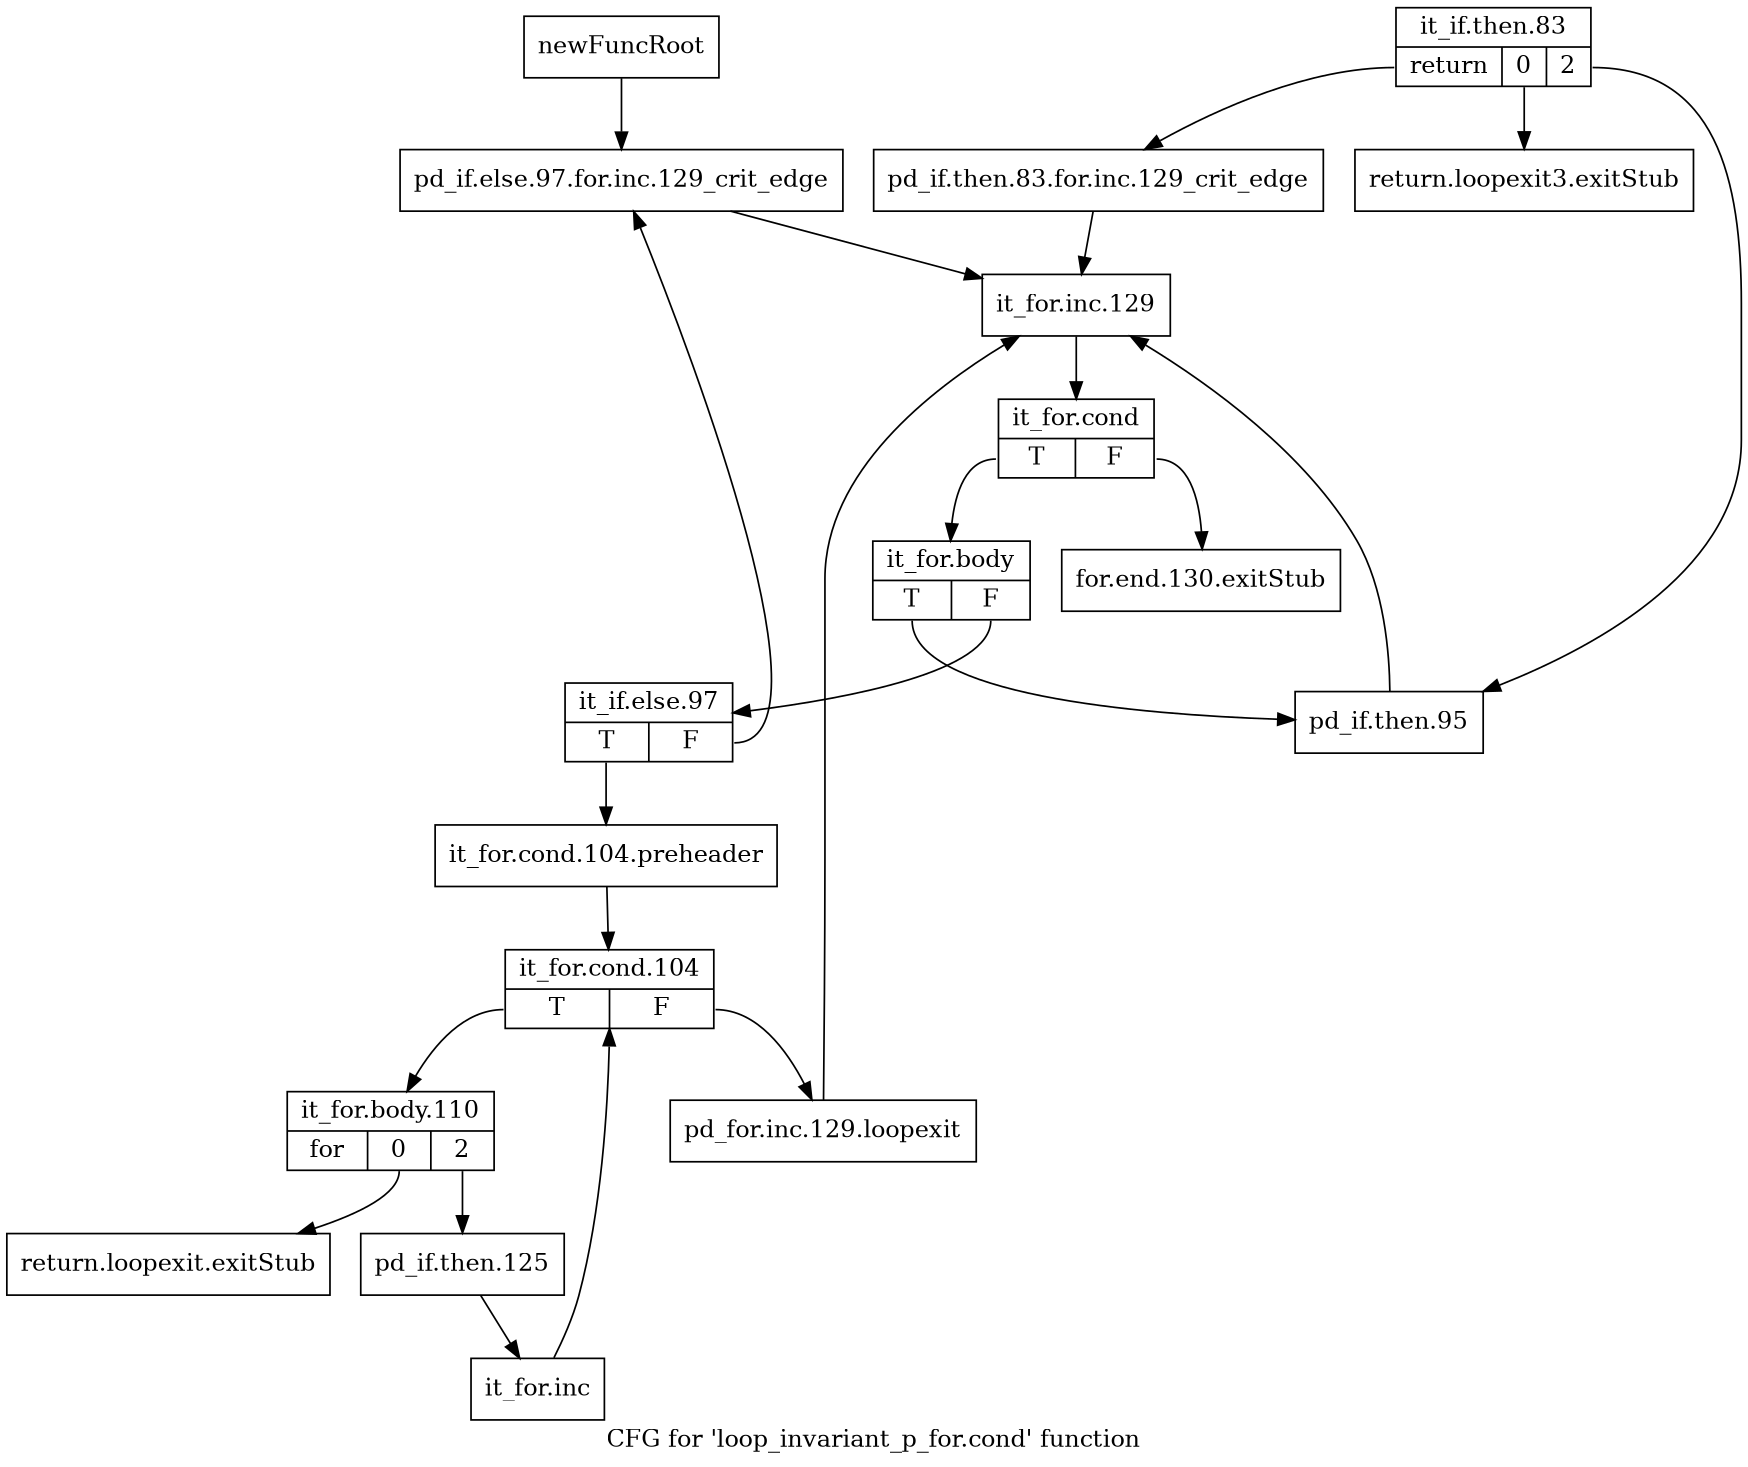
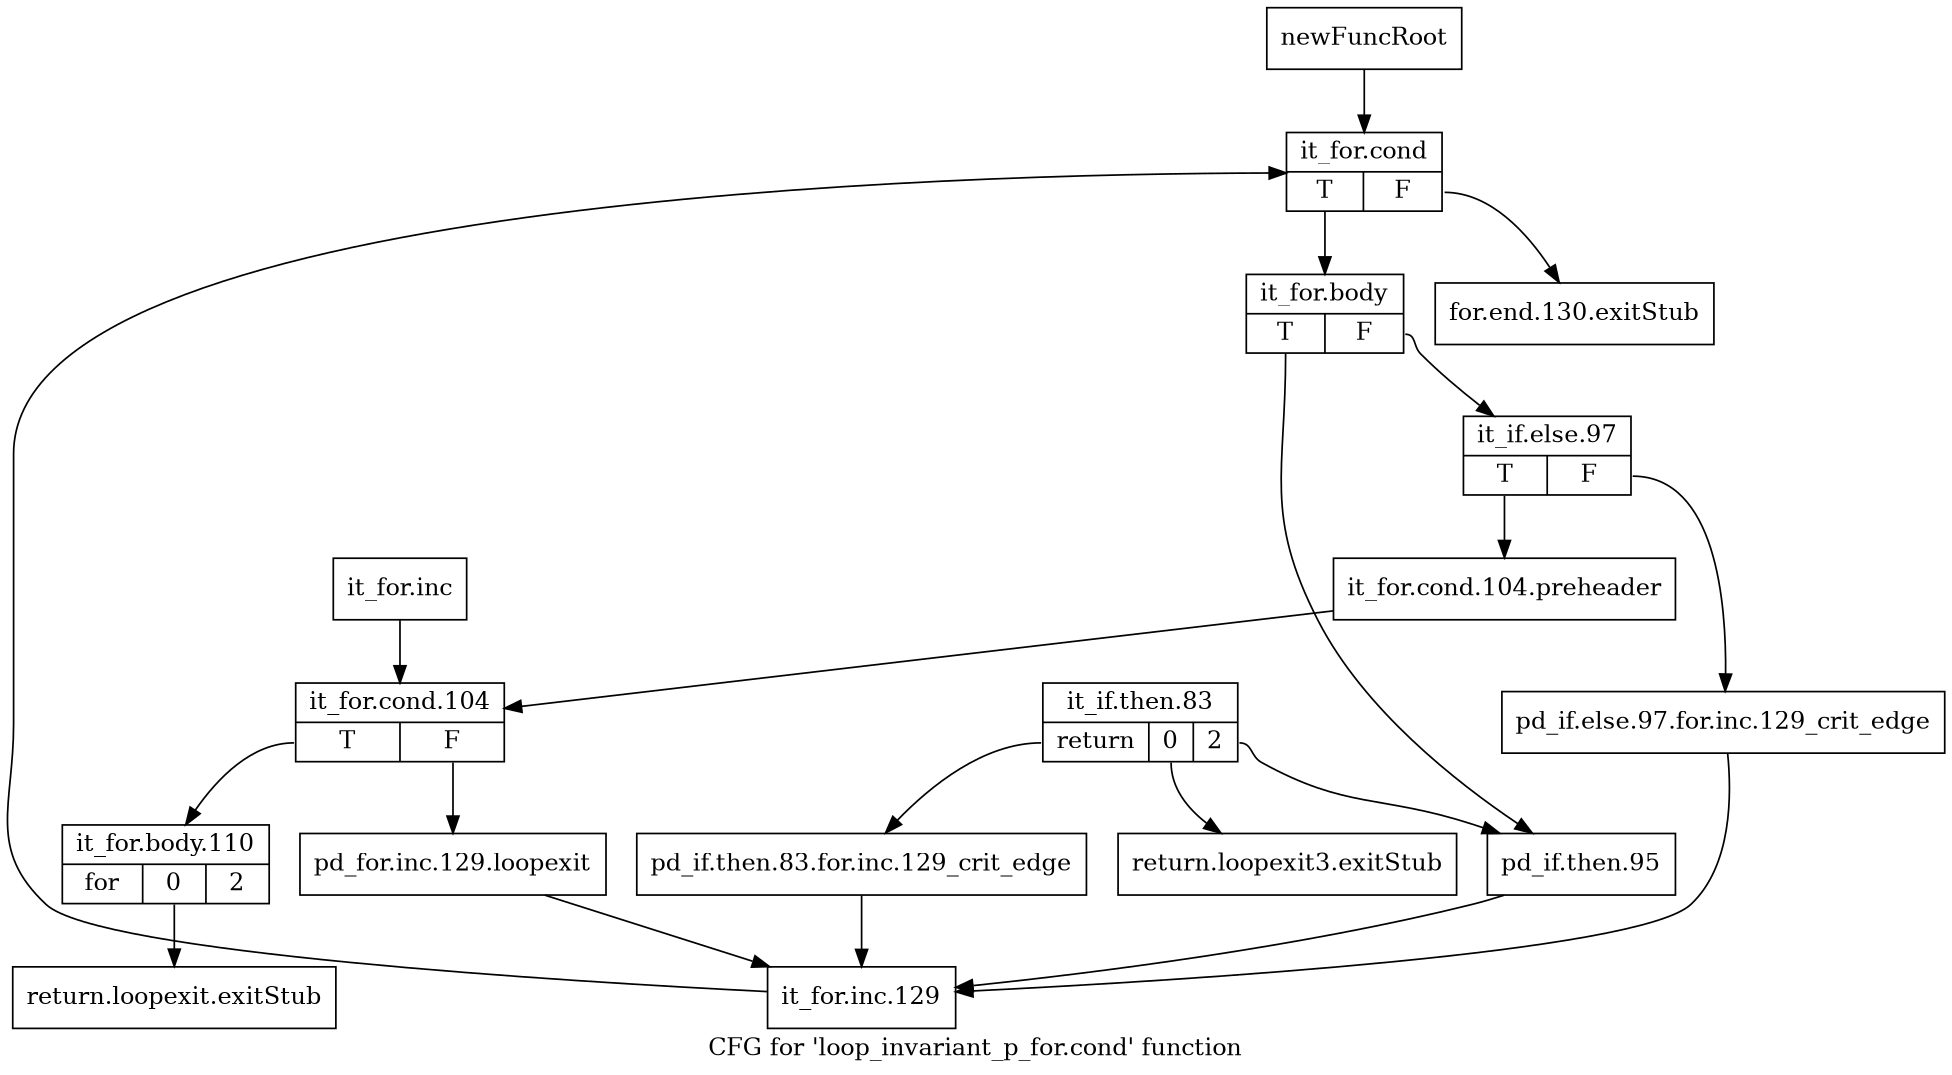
(621, 105) -> (1364, 92)
(462, 1264) -> none
